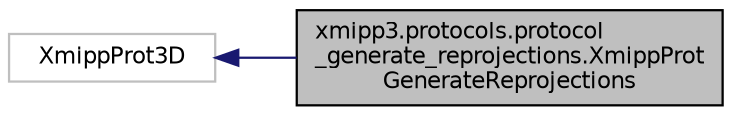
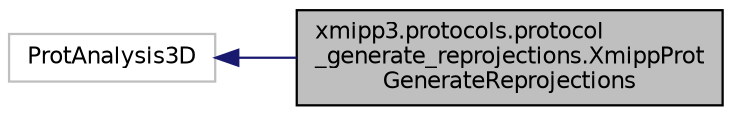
(112, 58) -> (112, 58)
